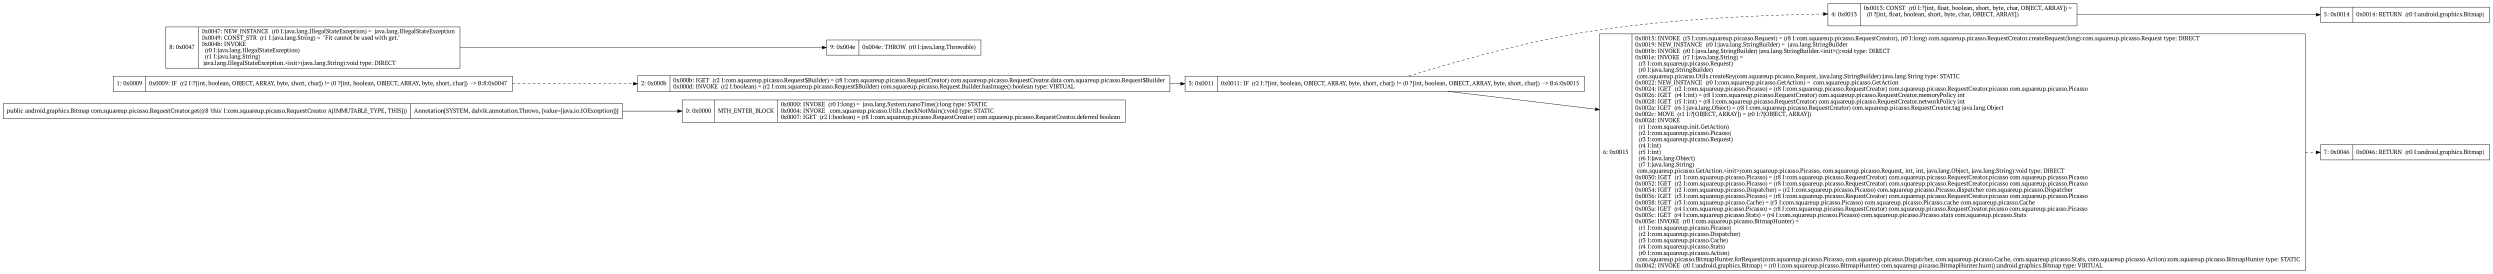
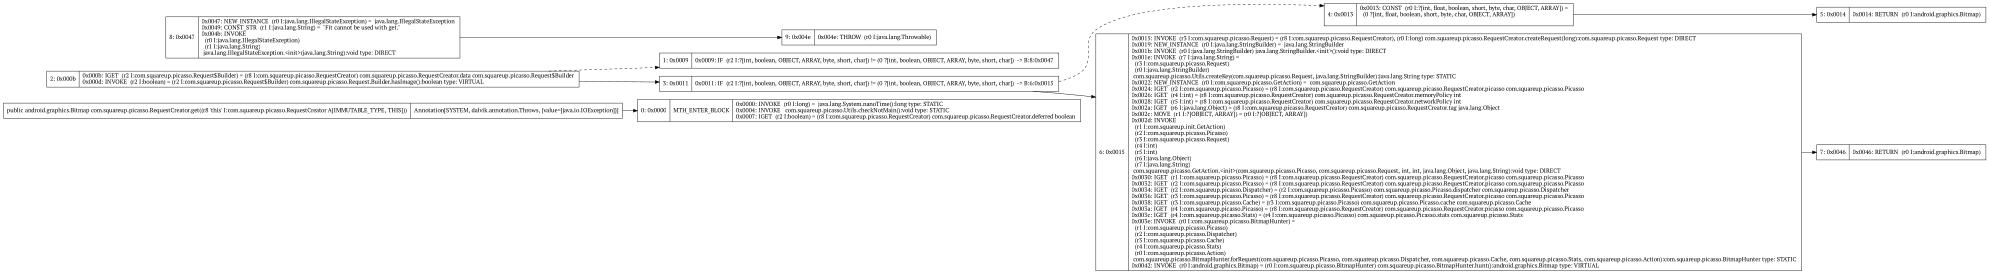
(573, 84) -> (602, 69)
(2311, 152) -> (1807, 152)
